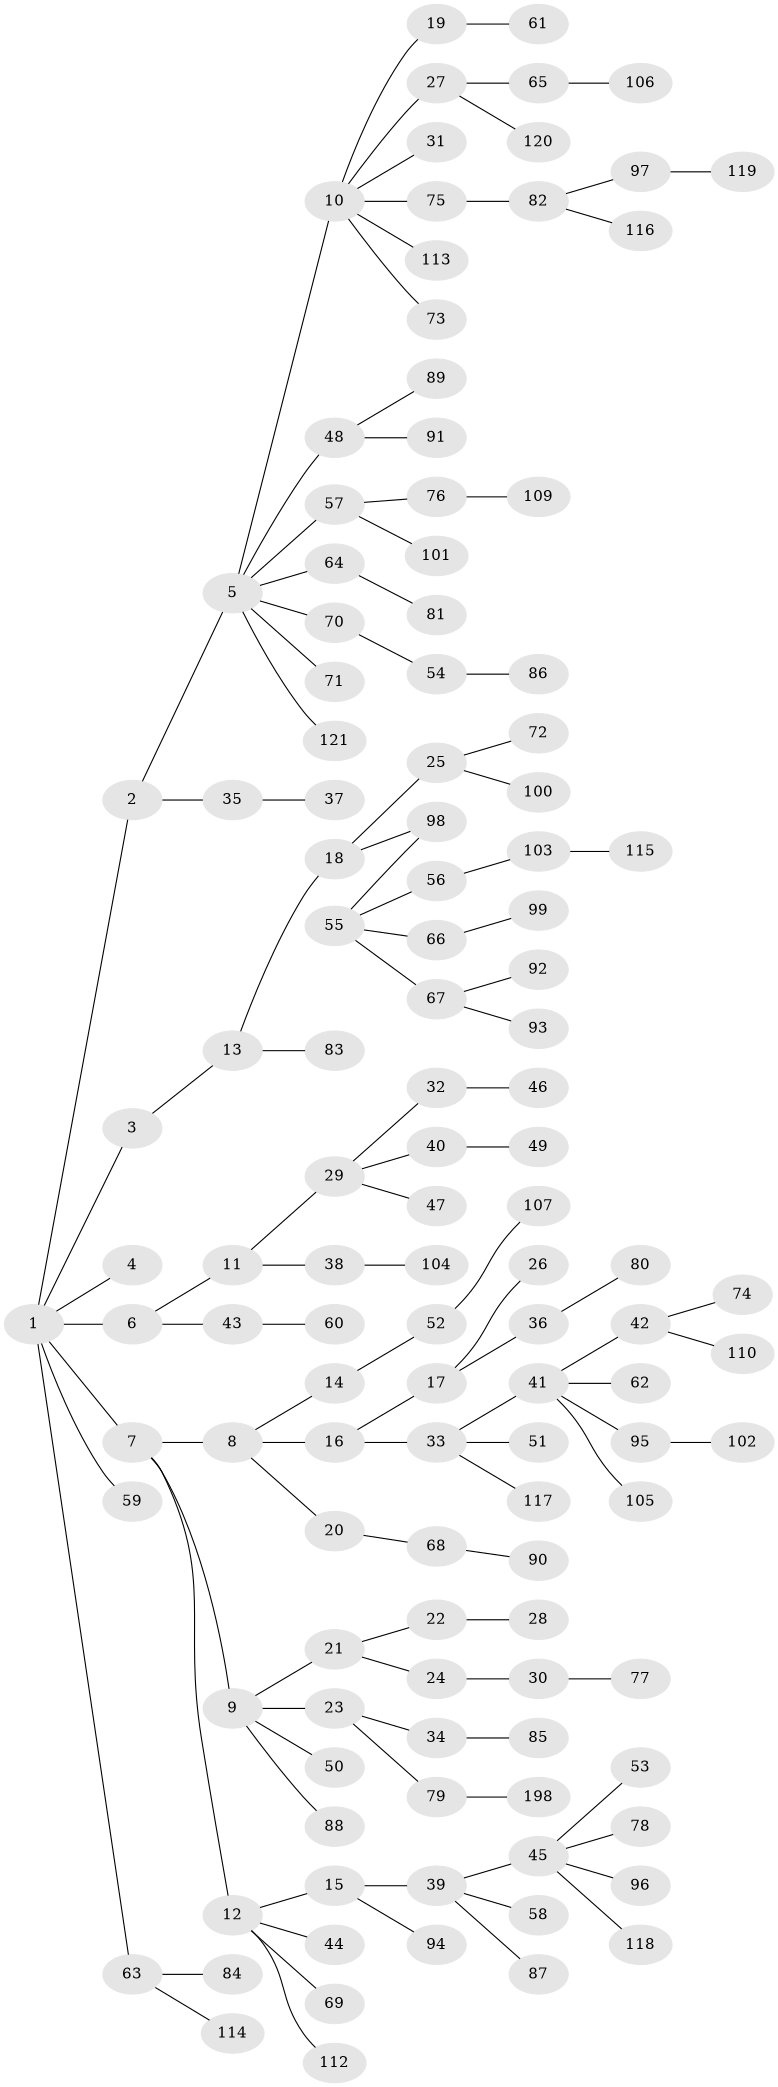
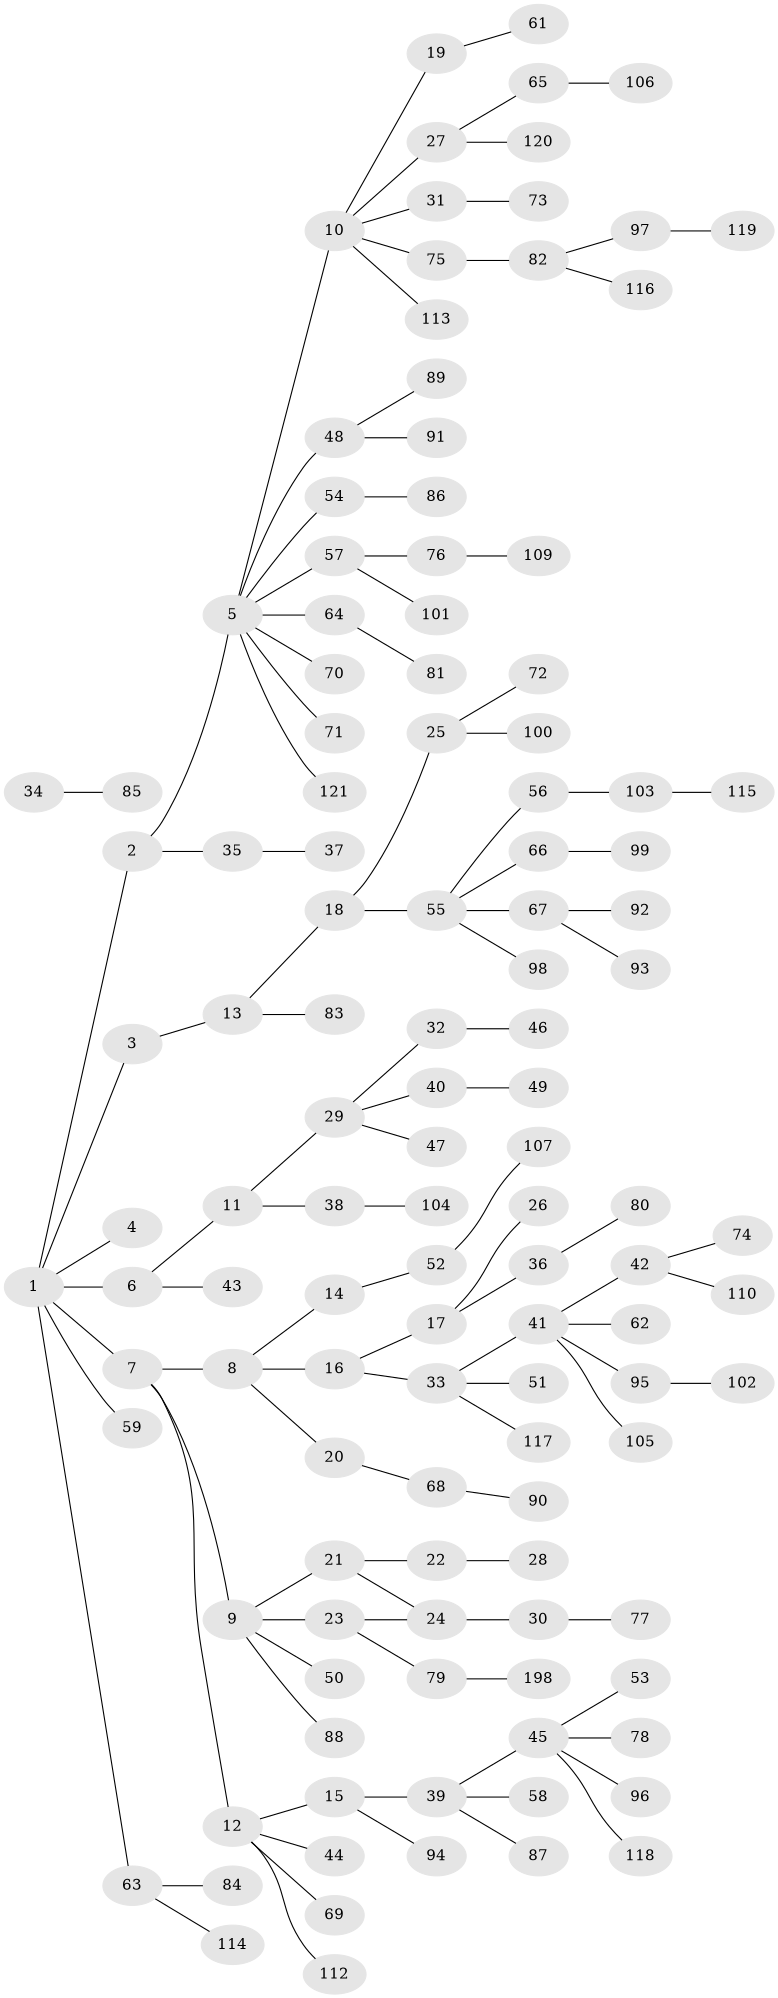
(382, 263) -> (488, 201)
(386, 649) -> (280, 554)
(386, 841) -> (386, 911)
(335, 1324) -> none
(386, 1723) -> (386, 1620)
